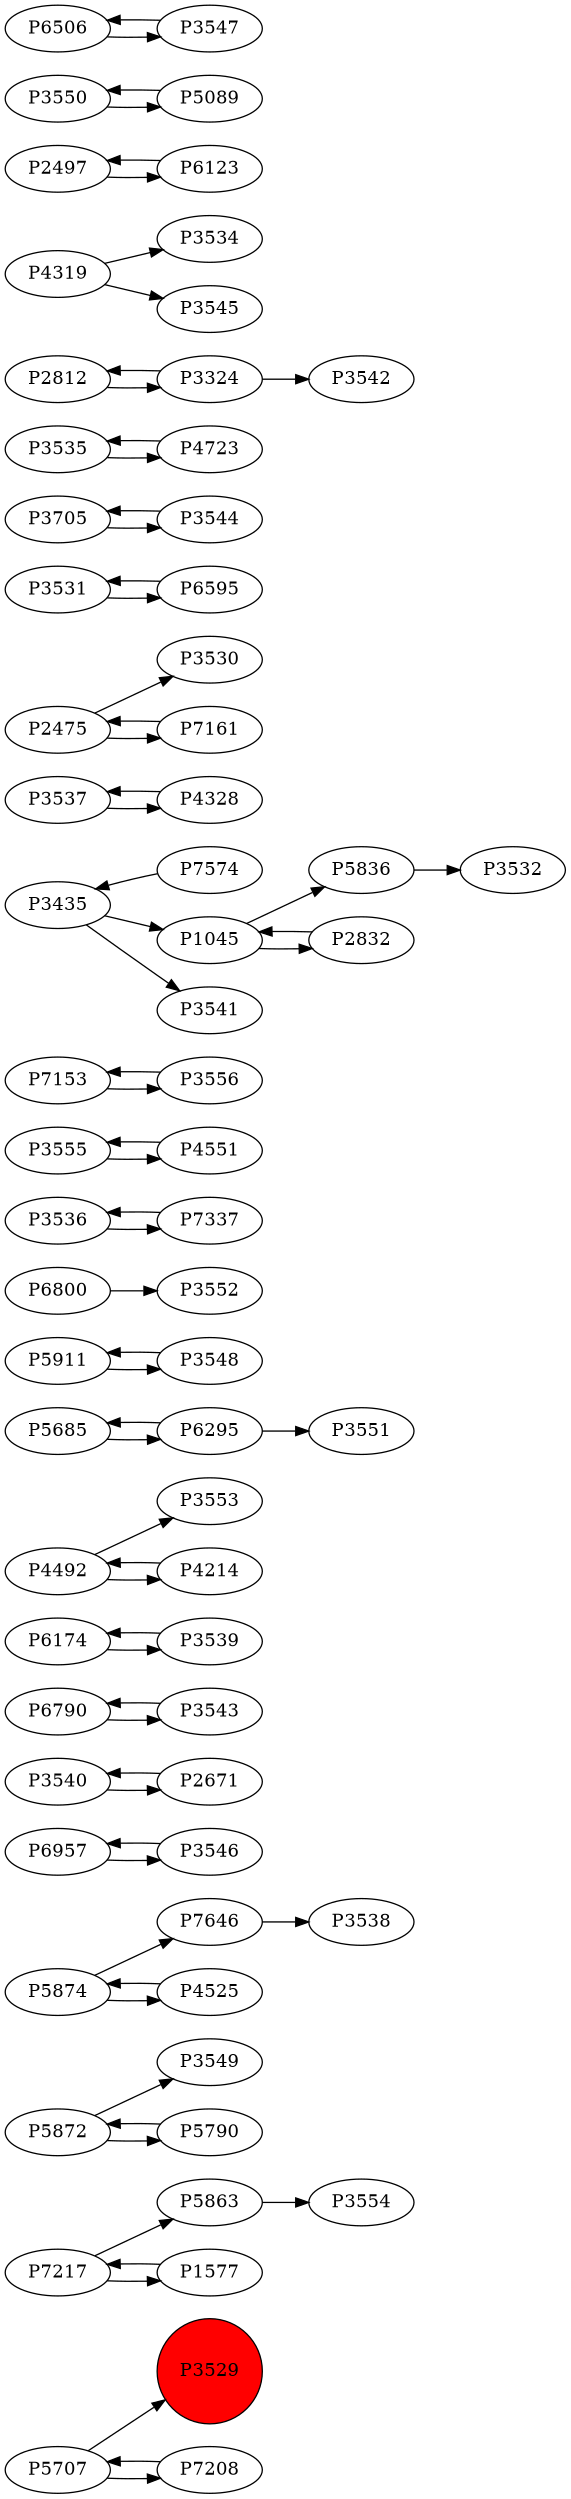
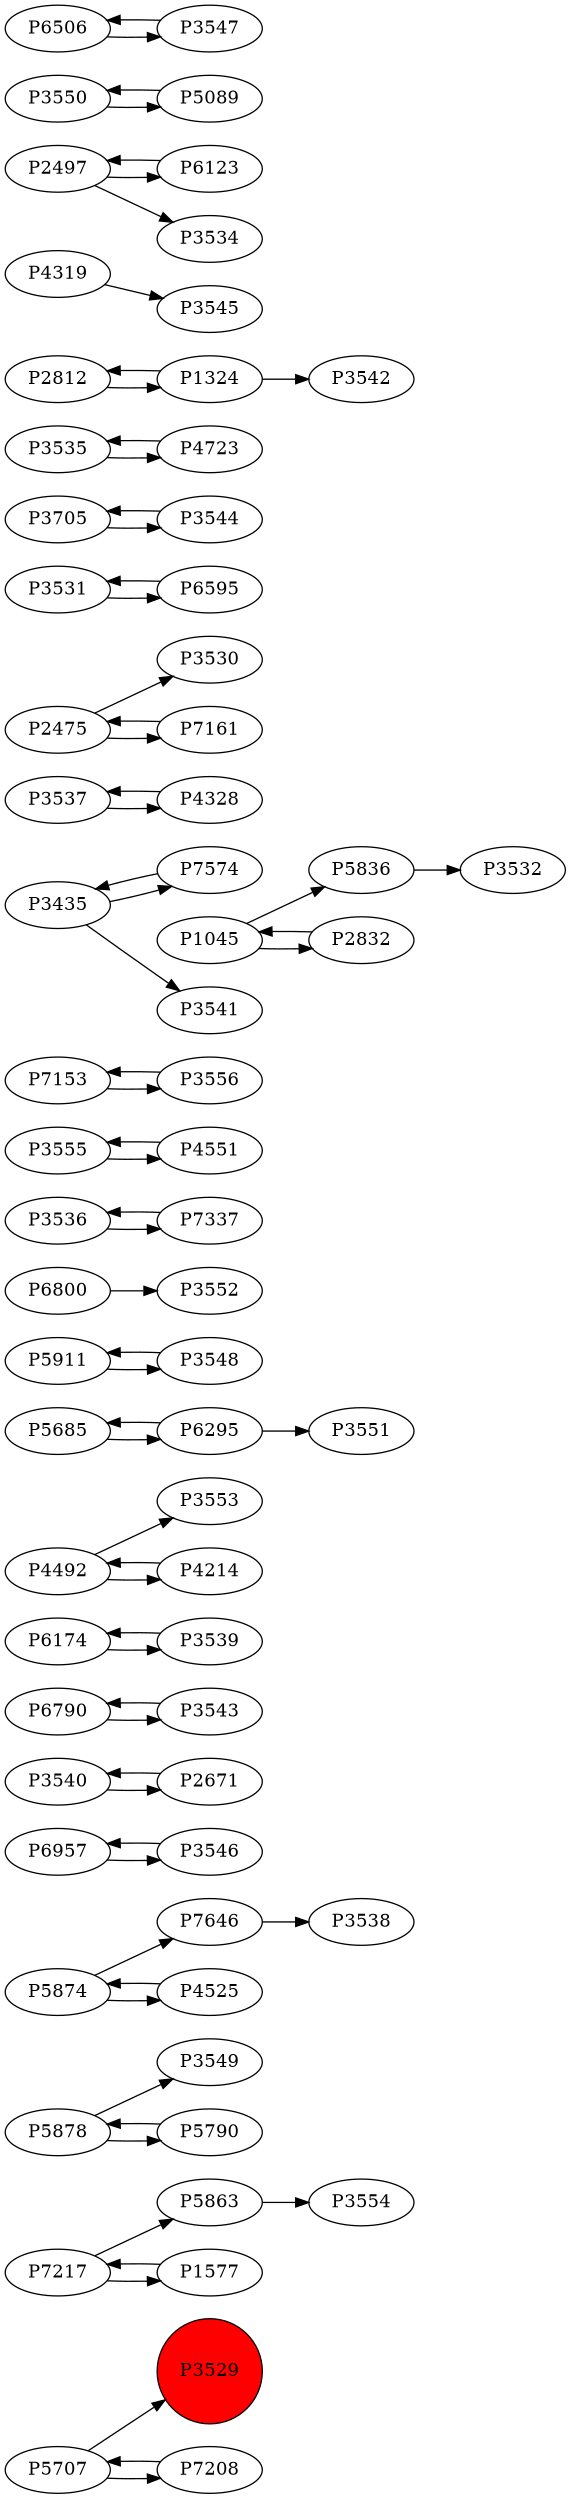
(127, 258) -> (128, 201)
(210, 379) -> (210, 379)
(127, 921) -> (134, 896)
(58, 2132) -> (58, 2132)
